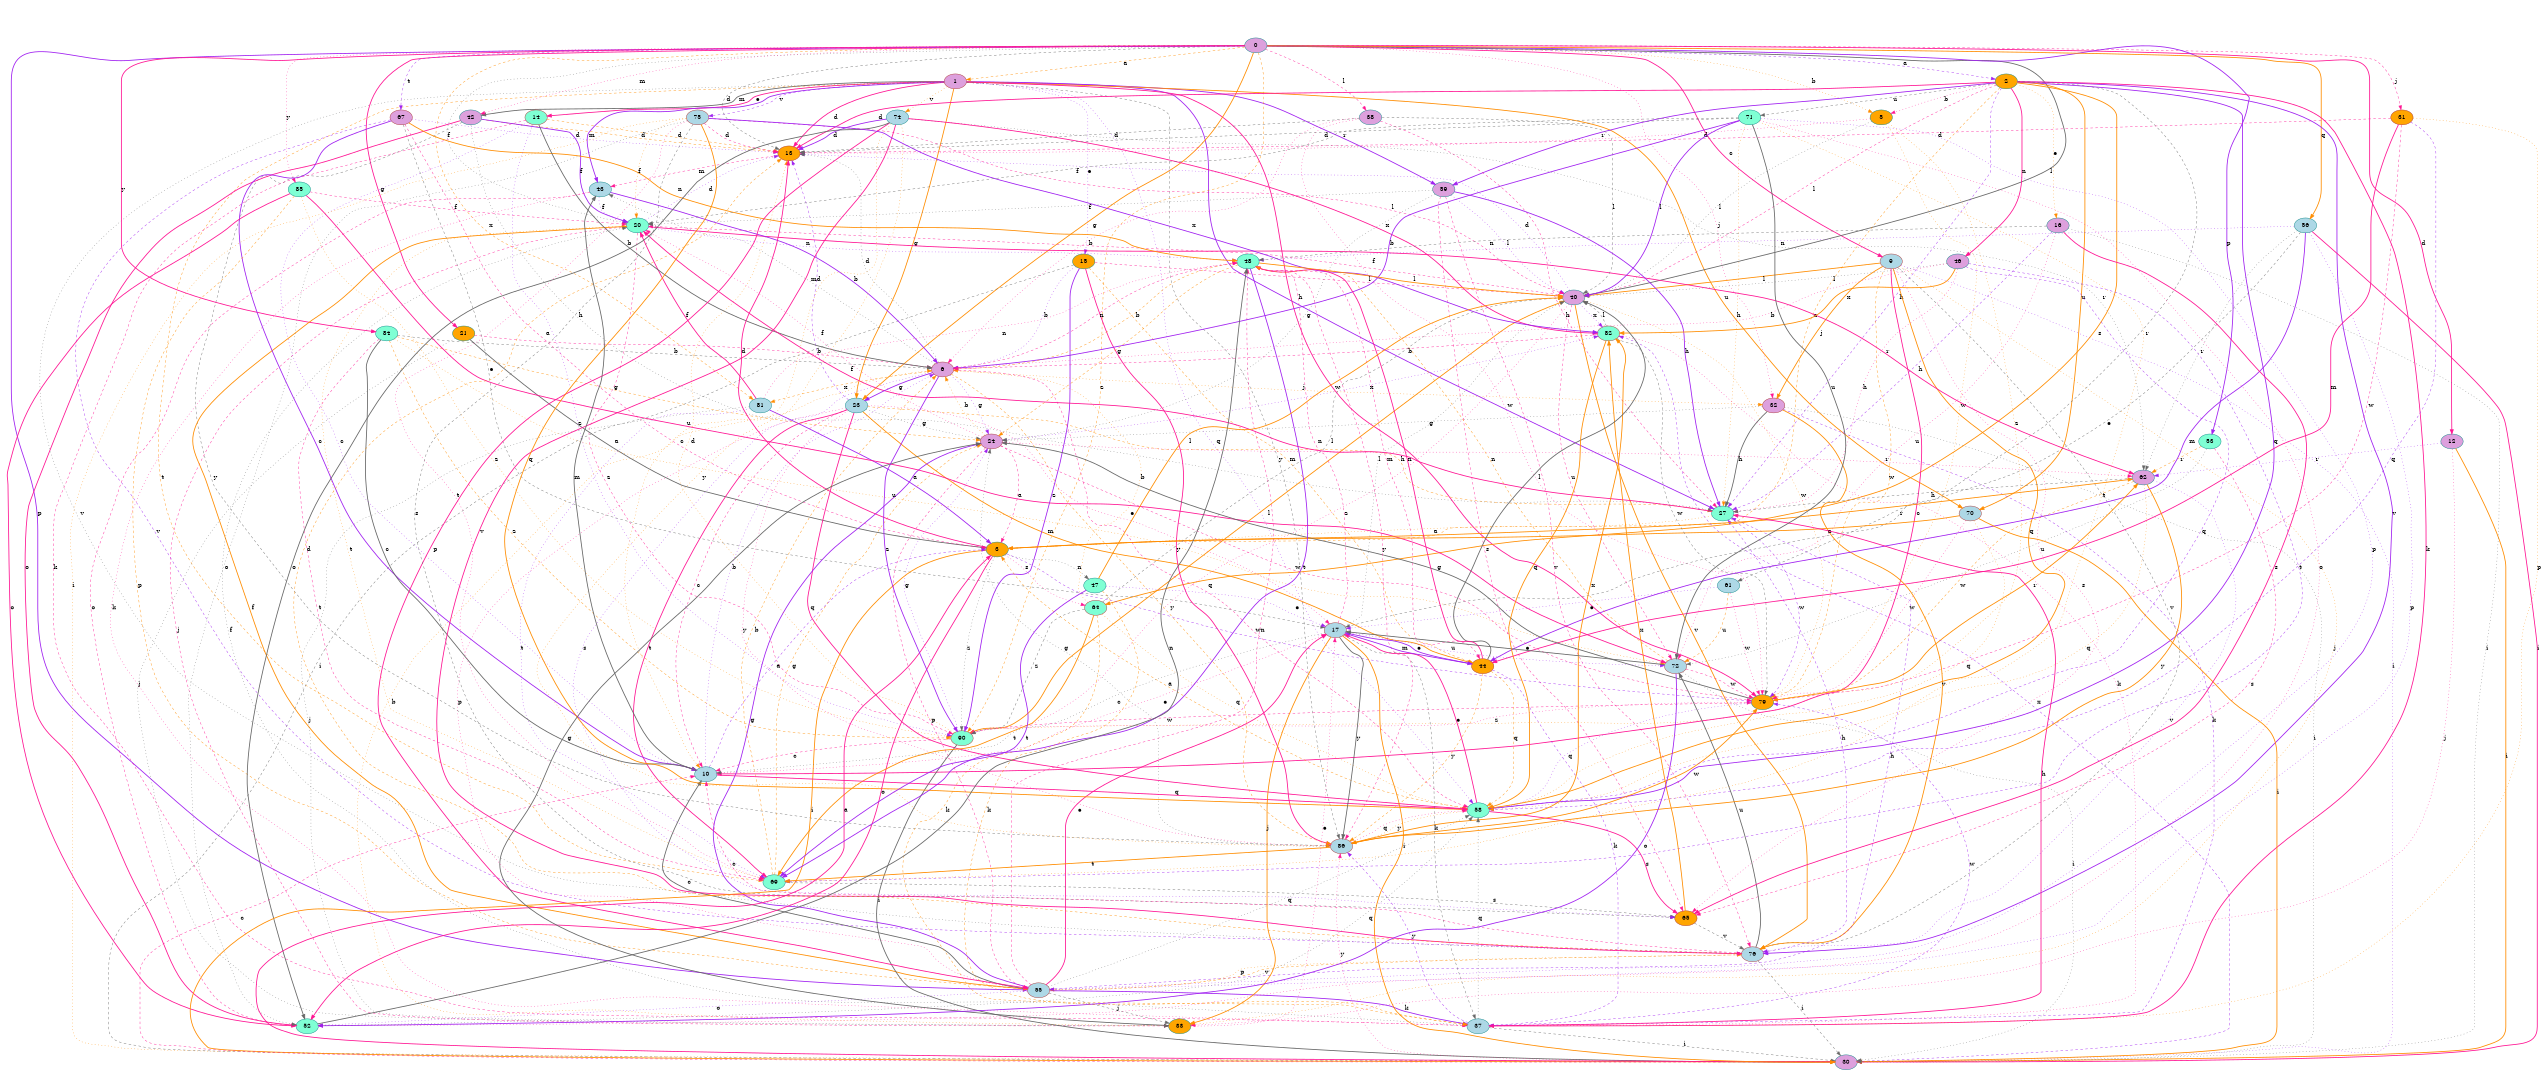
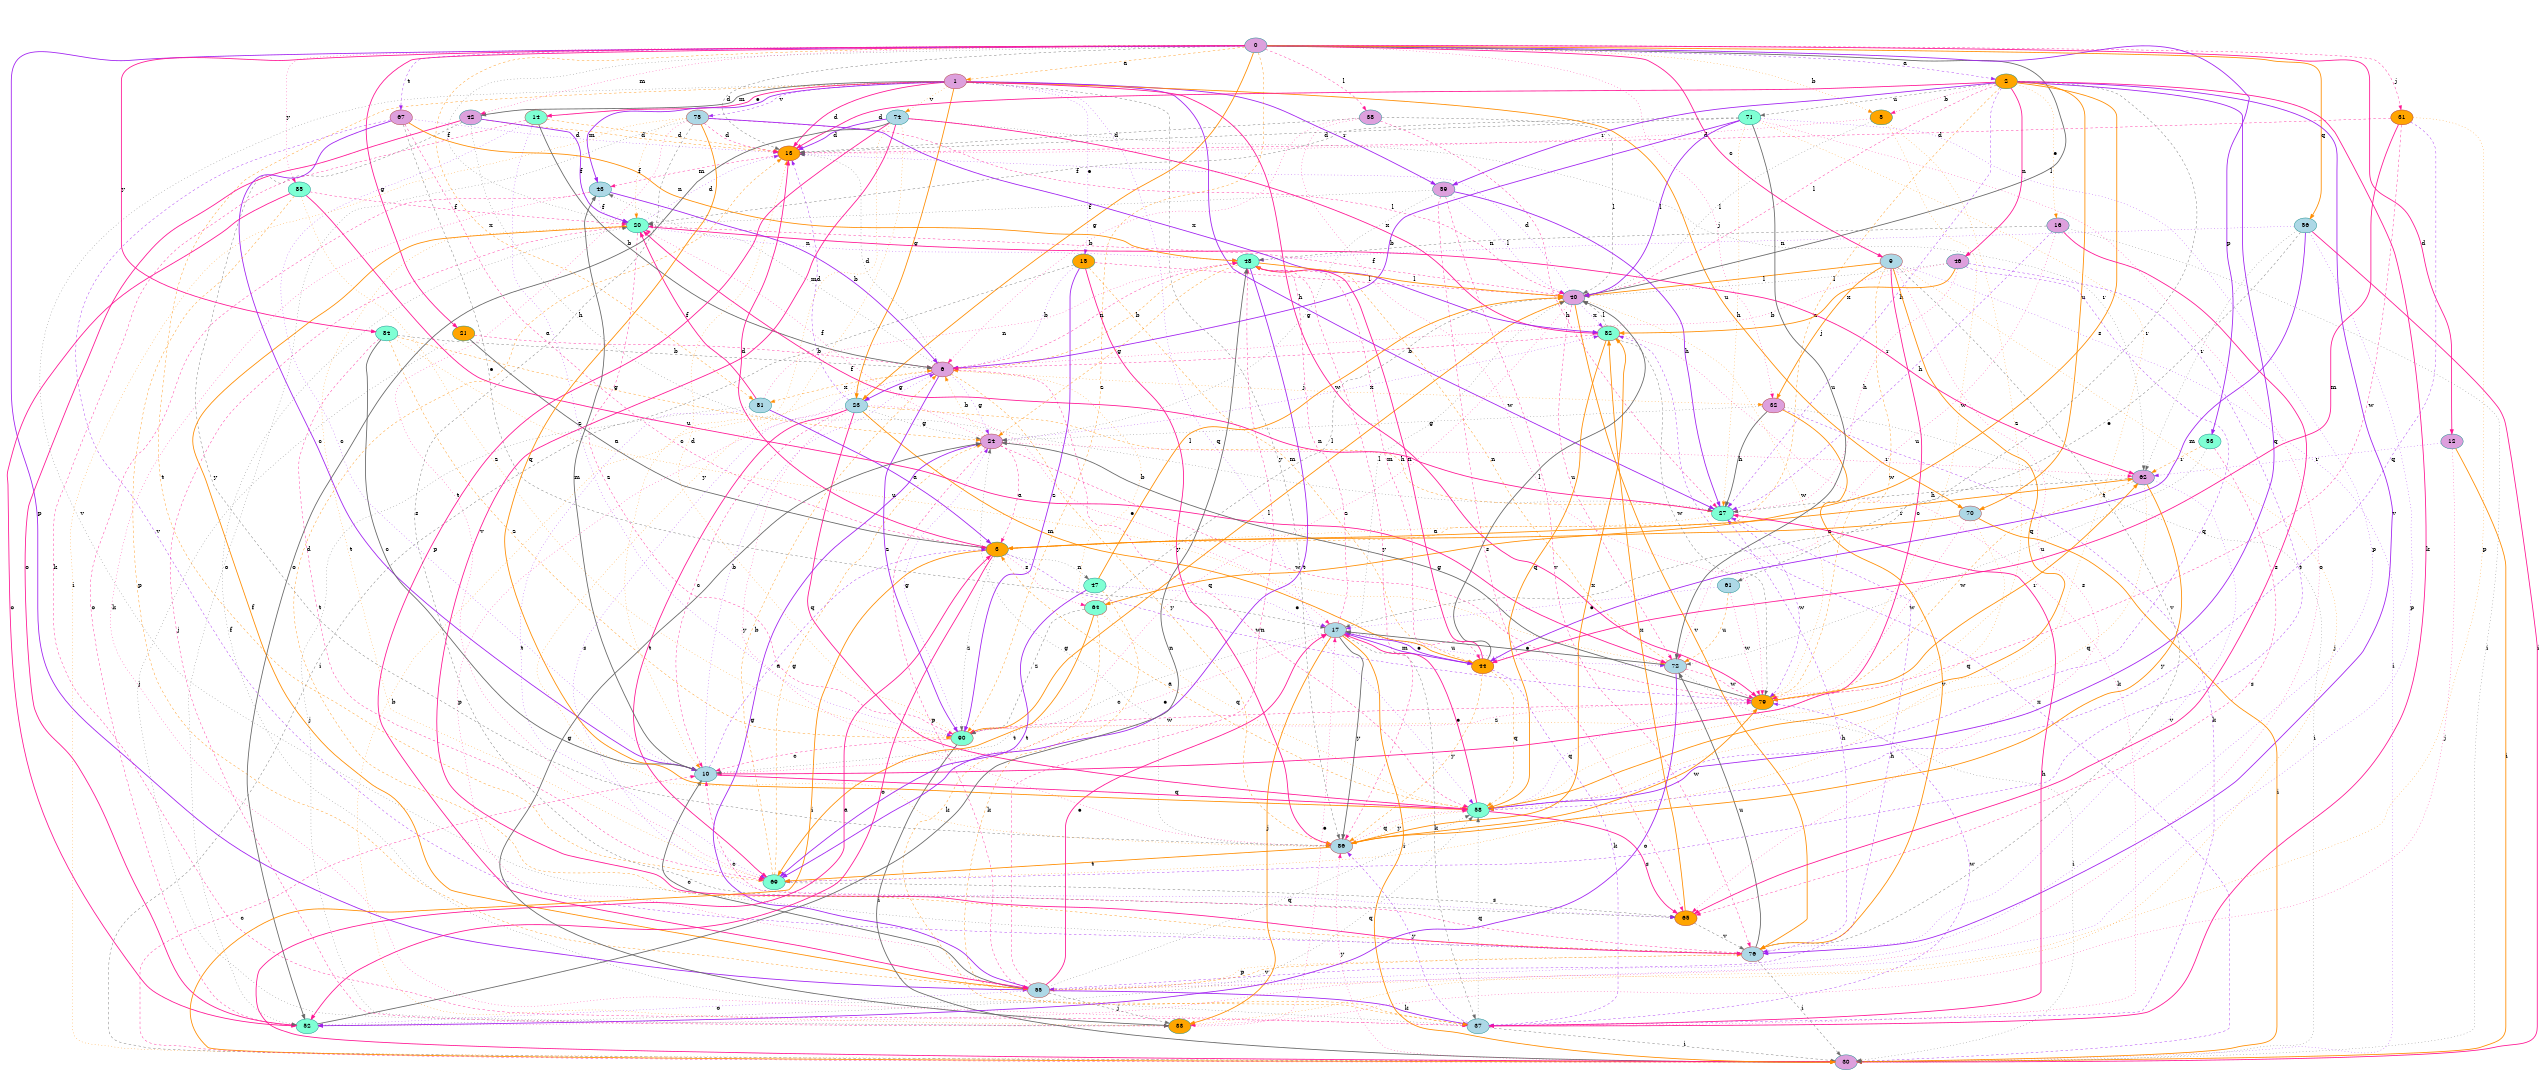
(2408, 918) -> (2164, 906)
